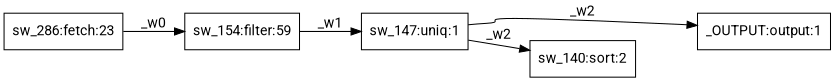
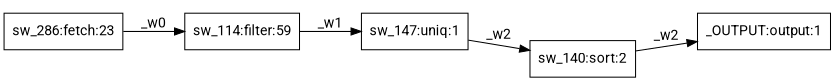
(577, 20) -> (661, 47)
(242, 31) -> (242, 31)
